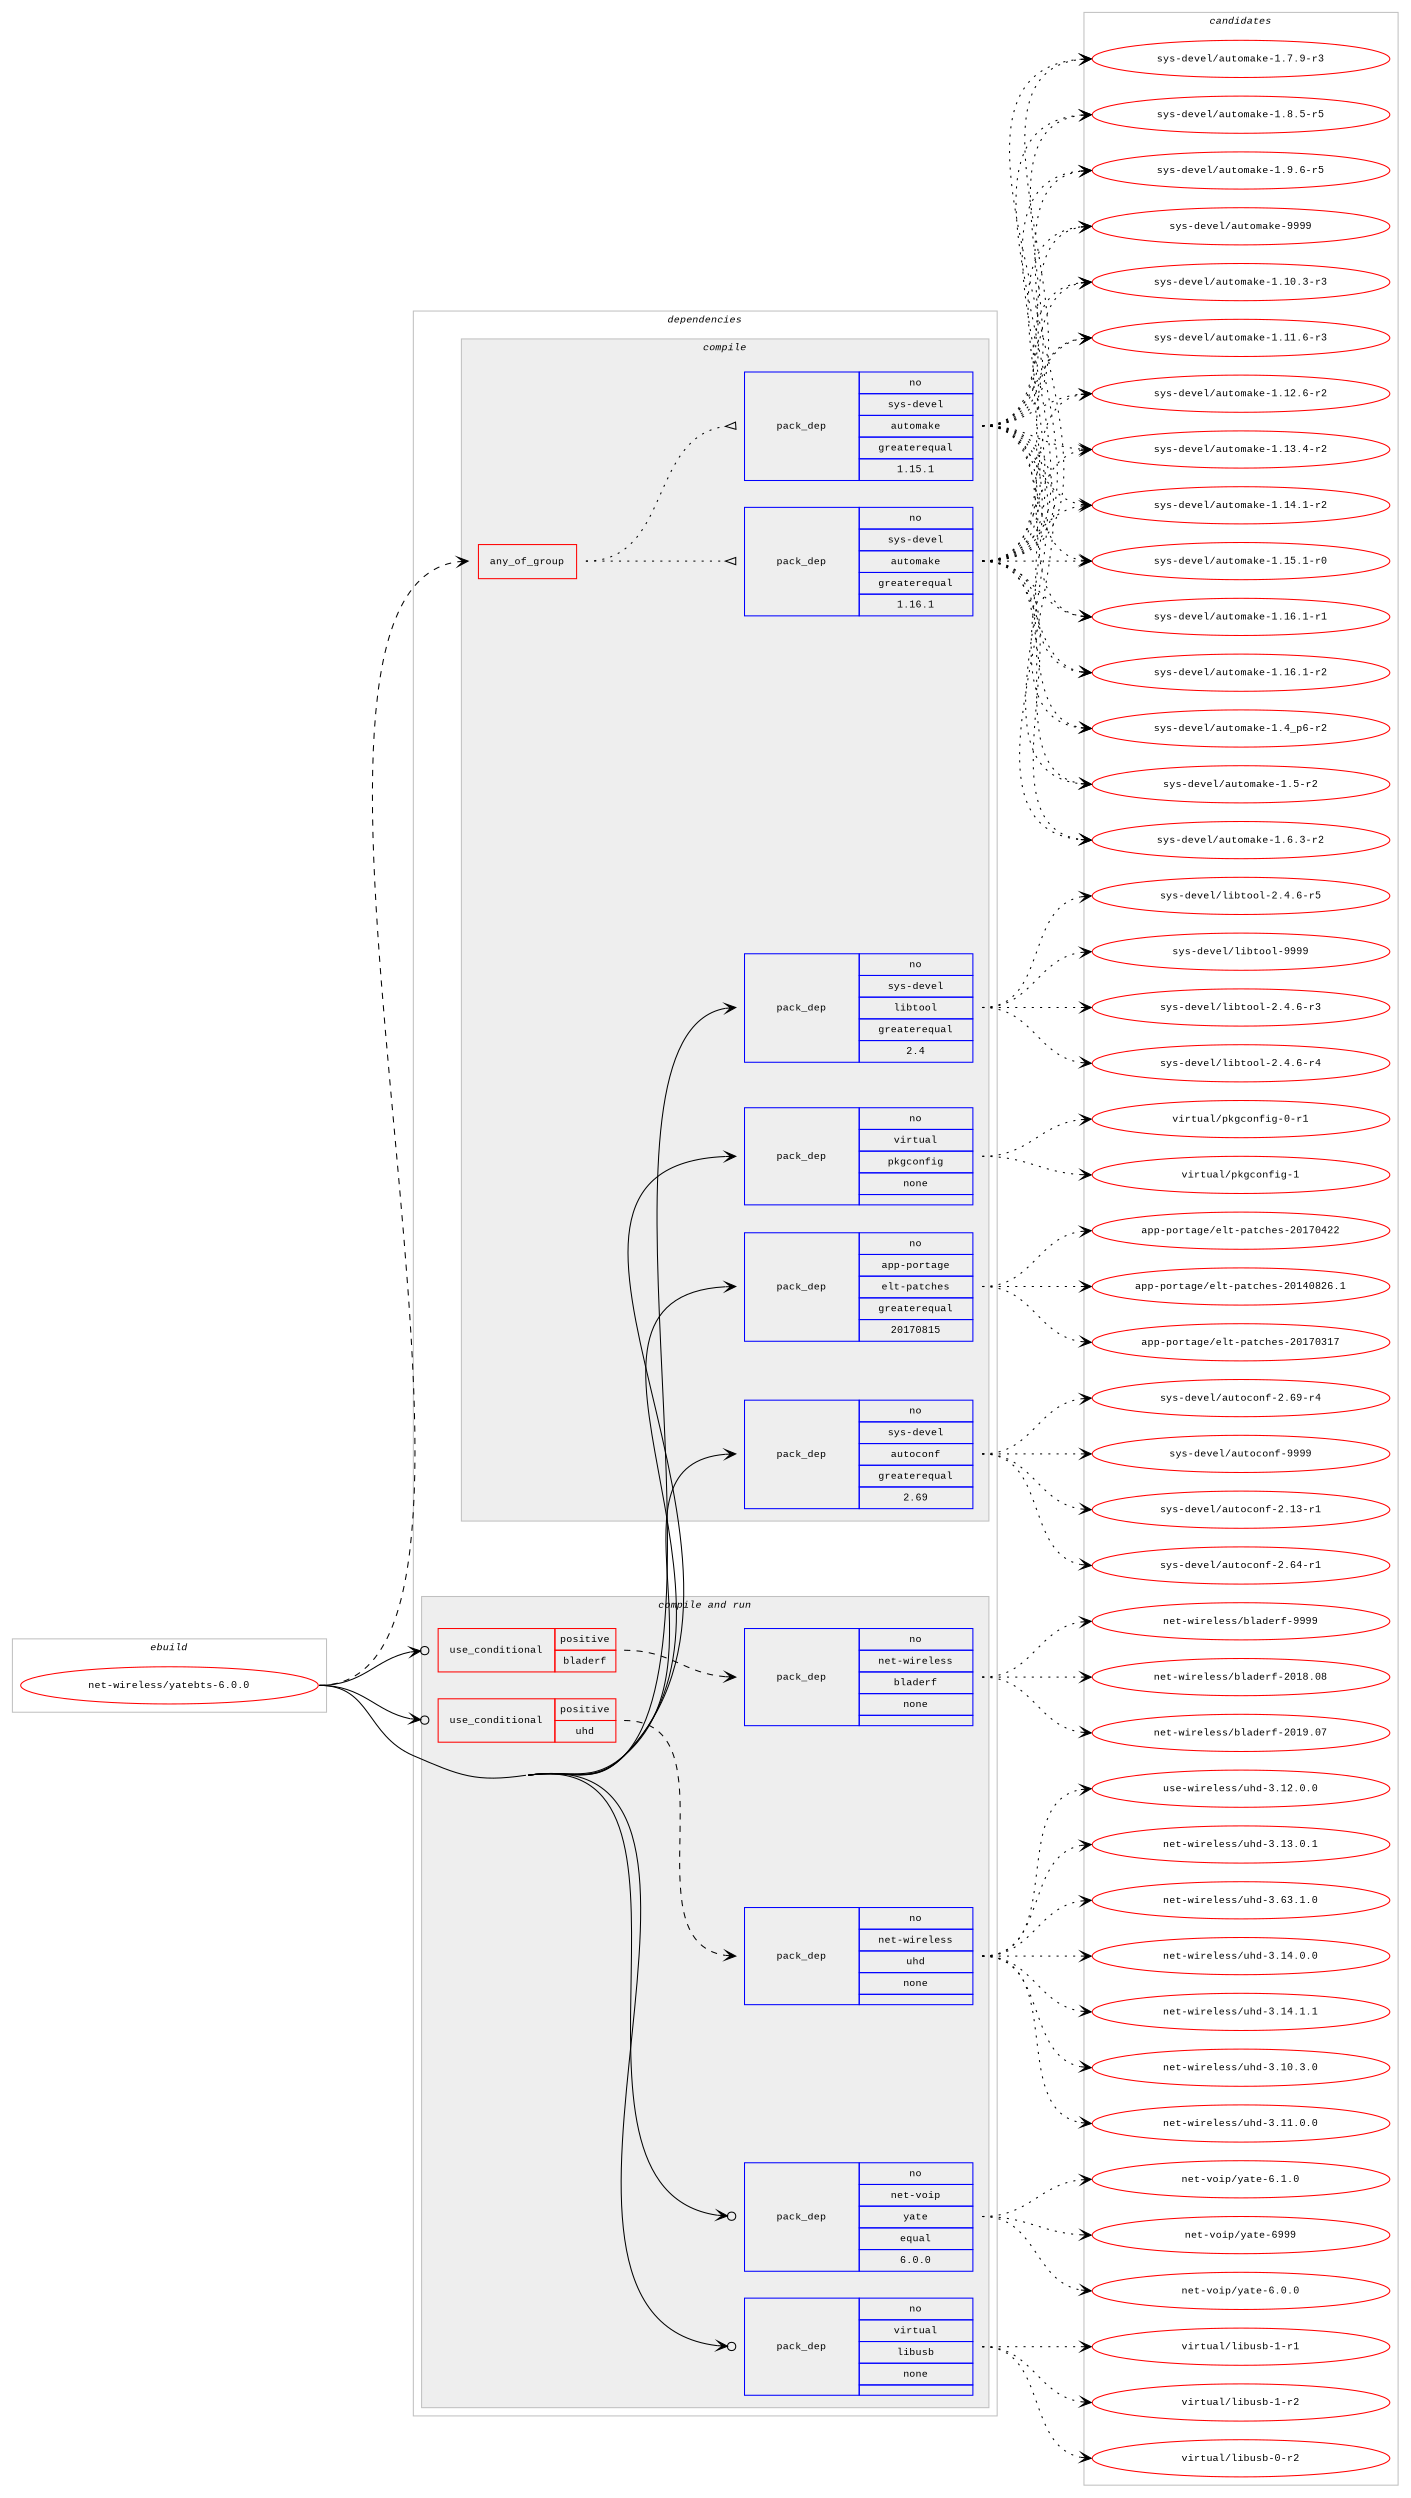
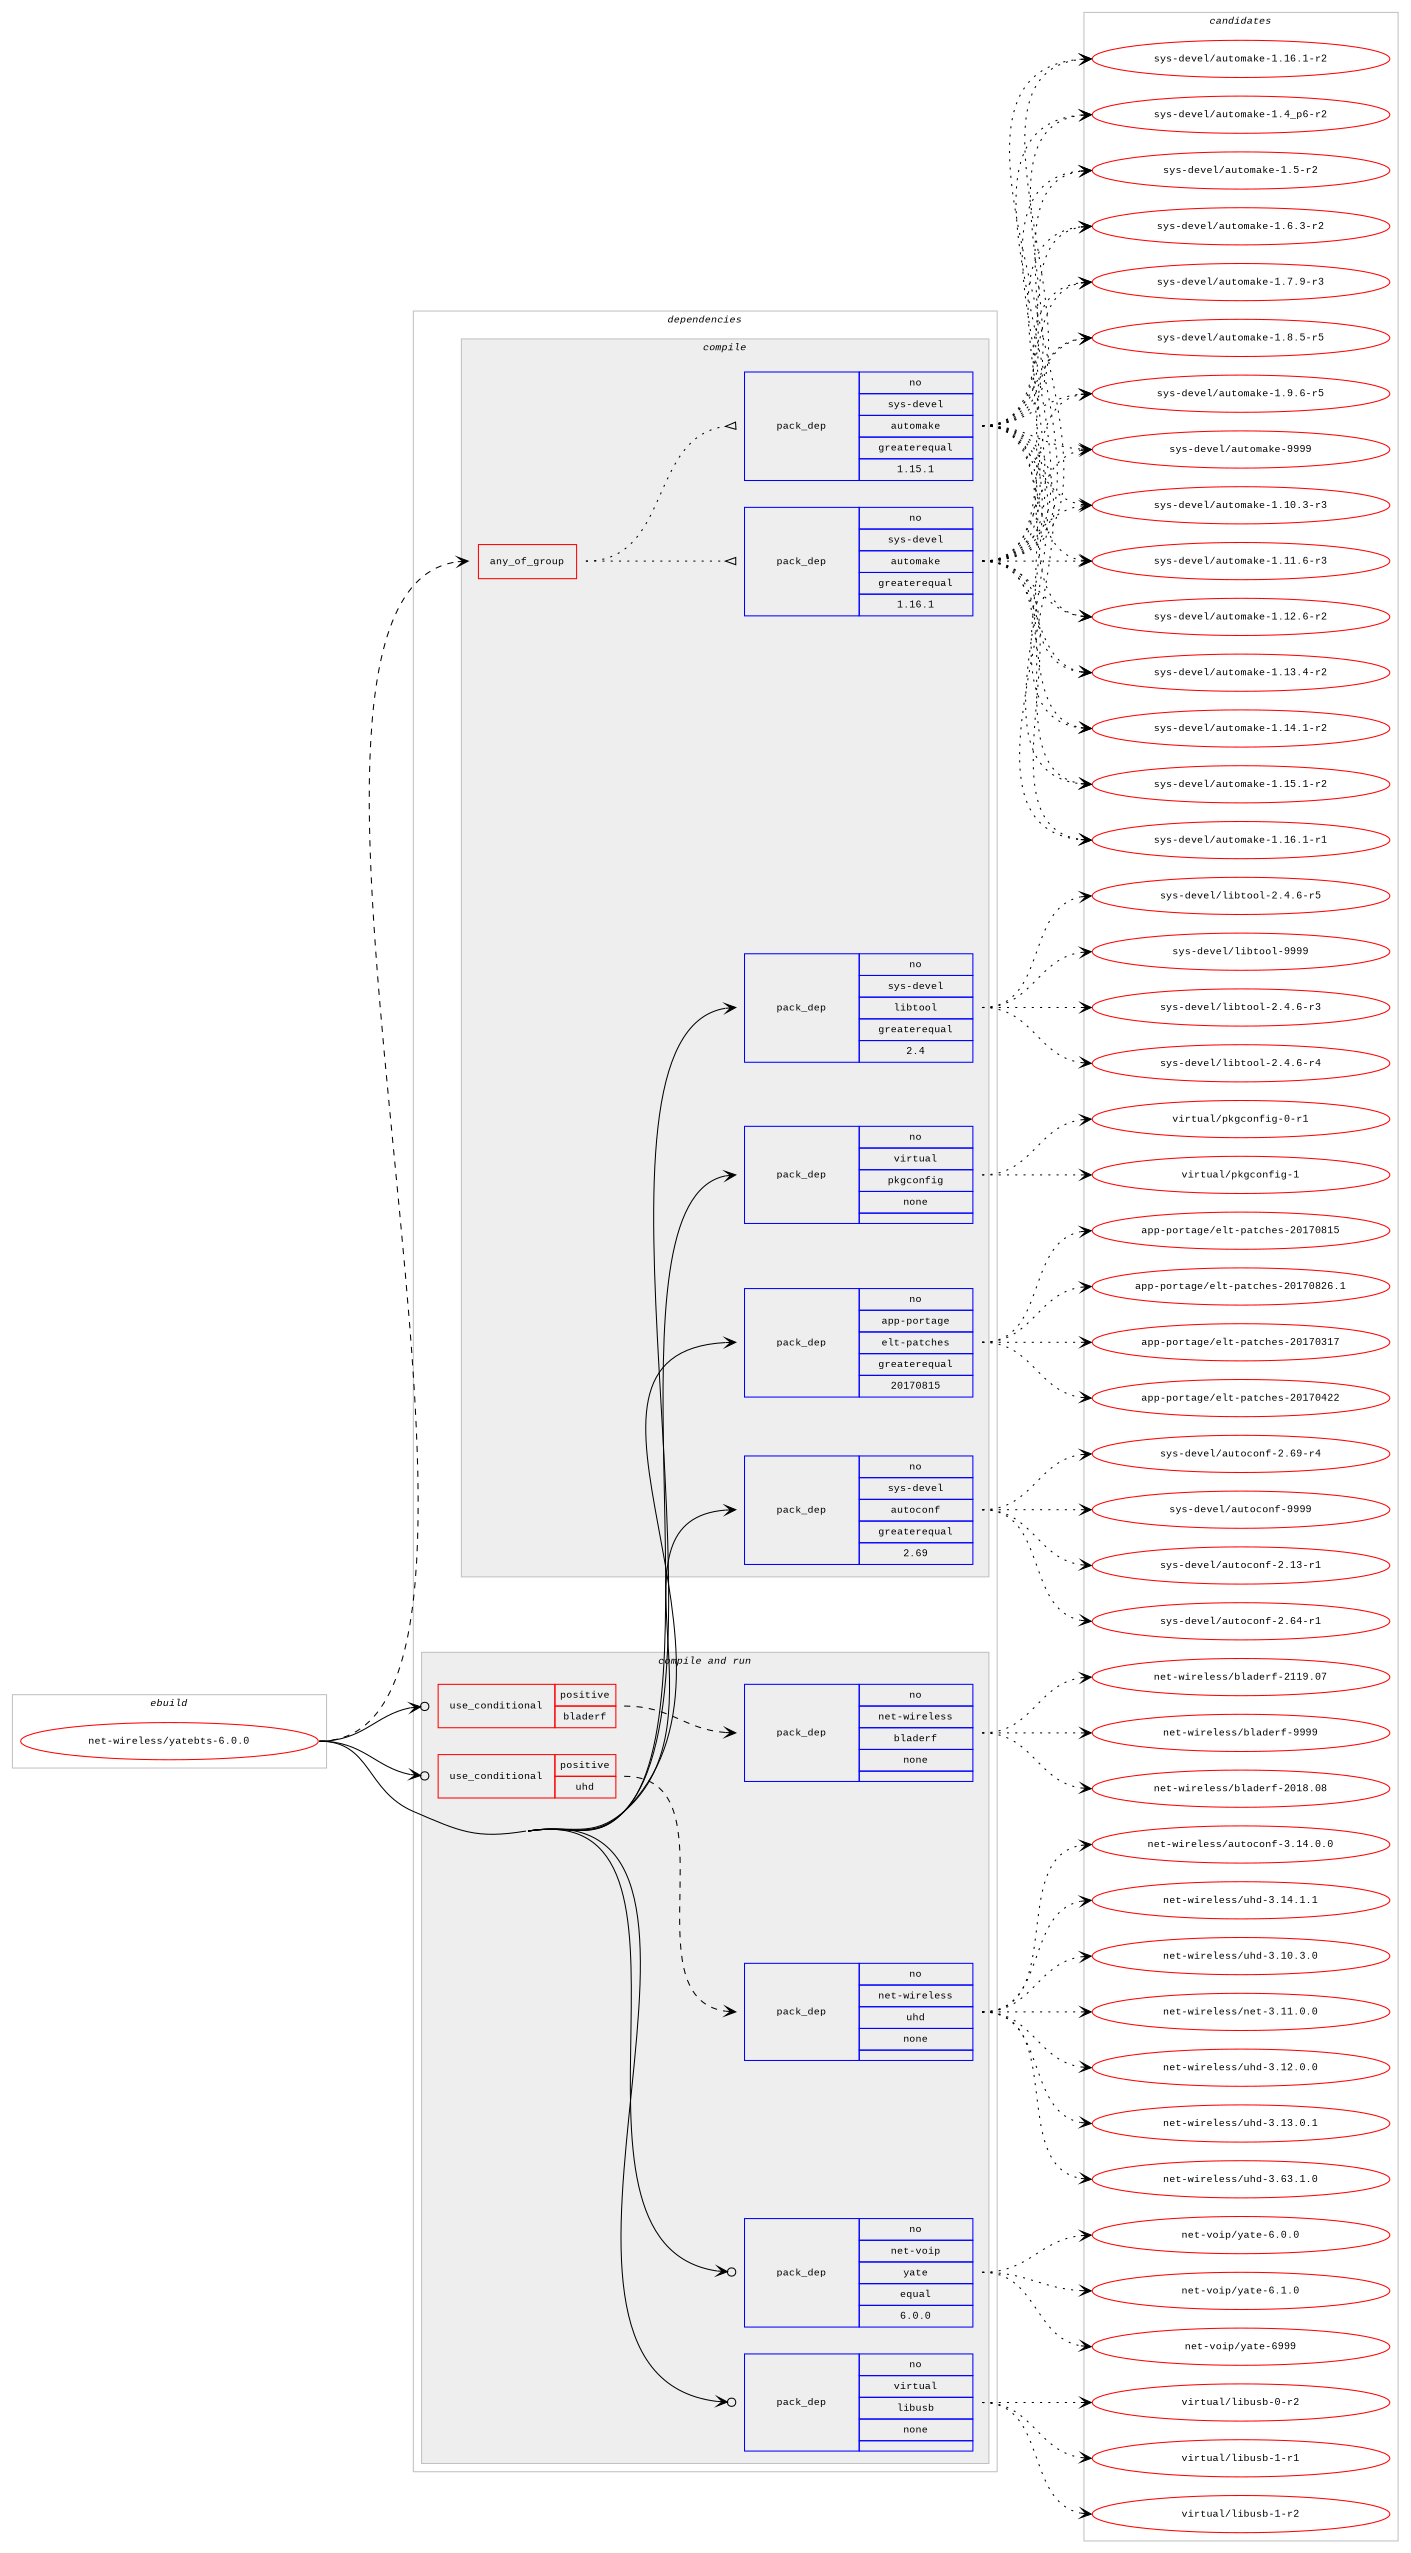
(1241, 561) -> (1241, 784)
none -> (1241, 1231)
(1241, 1287) -> (1241, 1287)
(1241, 1733) -> (1241, 1677)
(1241, 1789) -> (1241, 2068)
(1241, 1956) -> (1241, 1845)
(1241, 2124) -> (1241, 2012)
